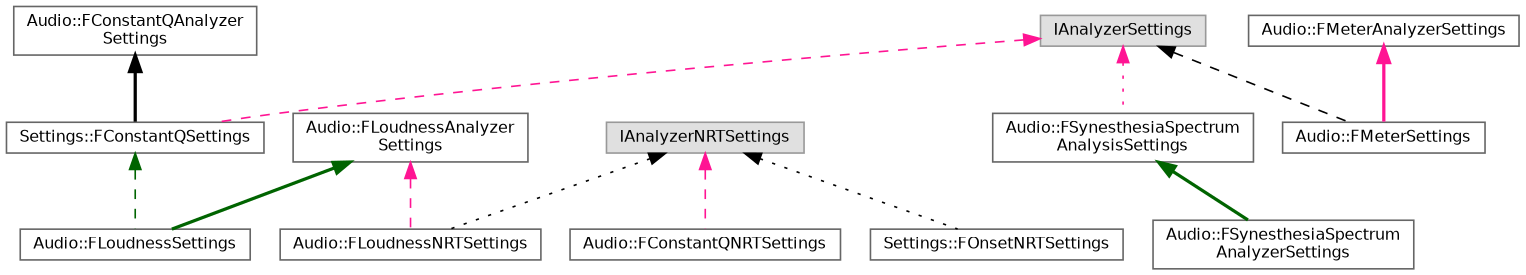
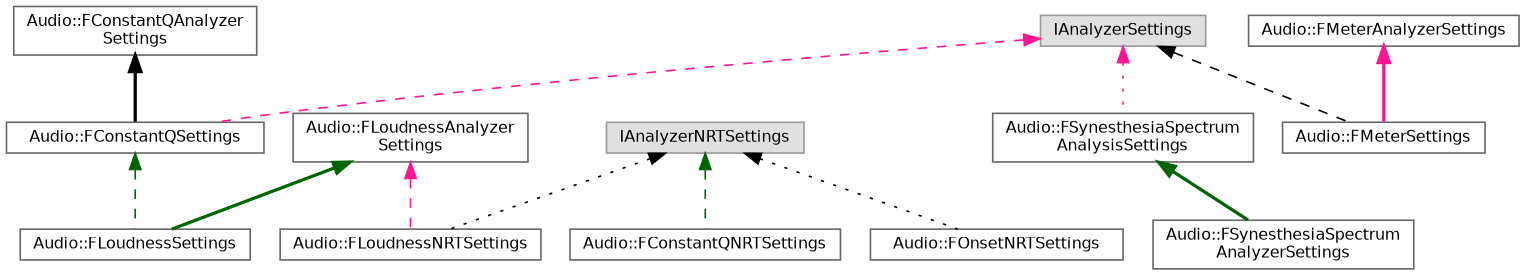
(135, 138) -> (135, 138)
(705, 199) -> (705, 199)
(997, 245) -> (997, 245)
